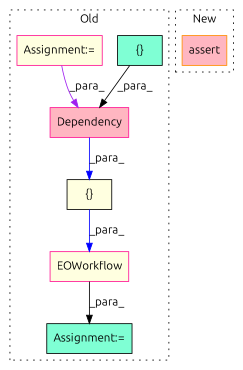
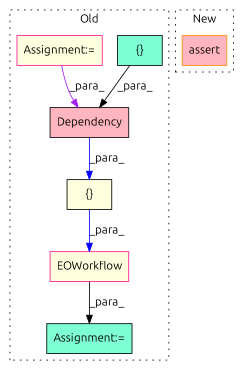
(89, 123) -> (89, 123)
